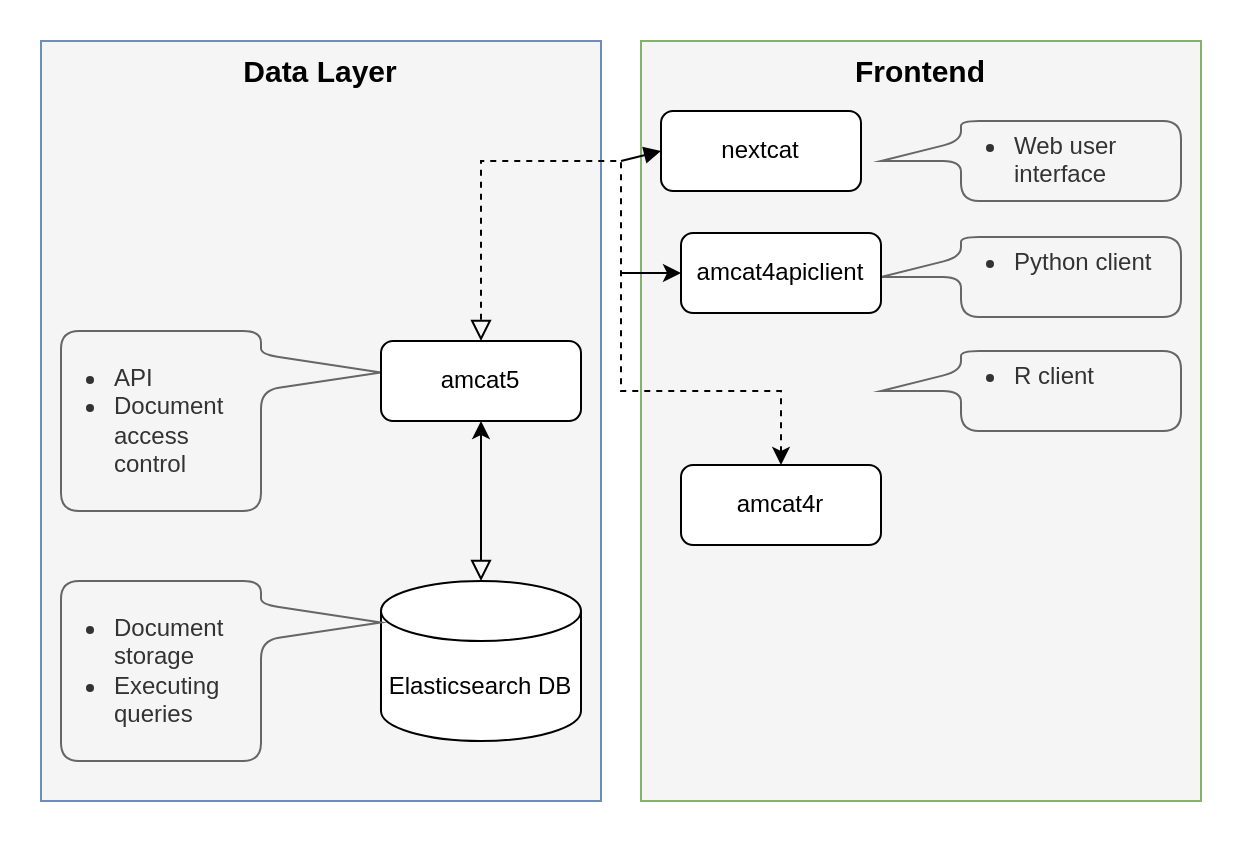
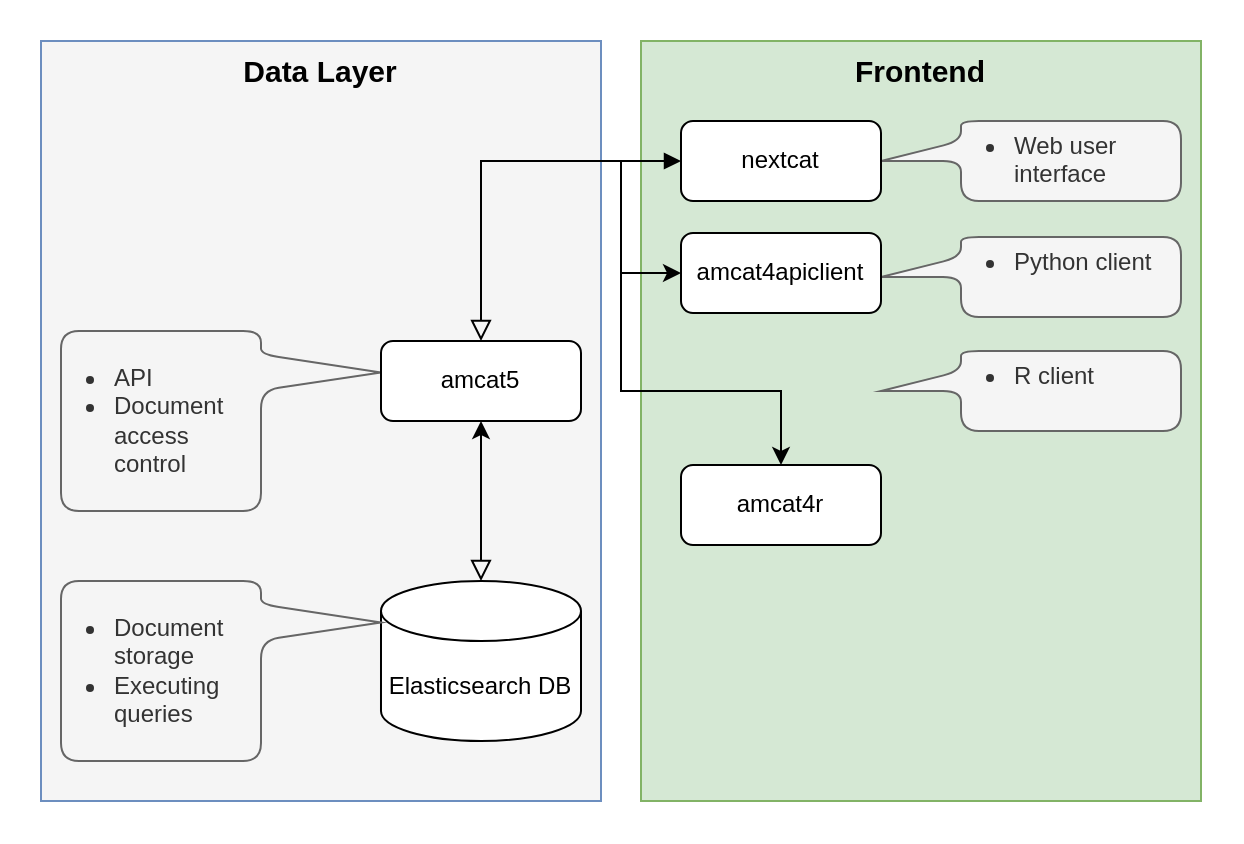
(921, 73) -> (921, 73)
(761, 151) -> (781, 161)
(621, 238) -> (621, 238)
